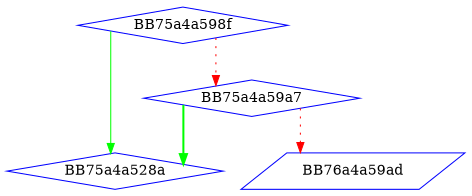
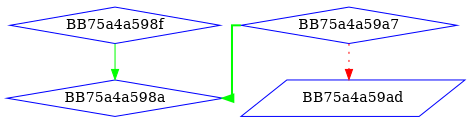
(216, 57) -> none
(115, 171) -> (115, 98)
(353, 171) -> (353, 98)
